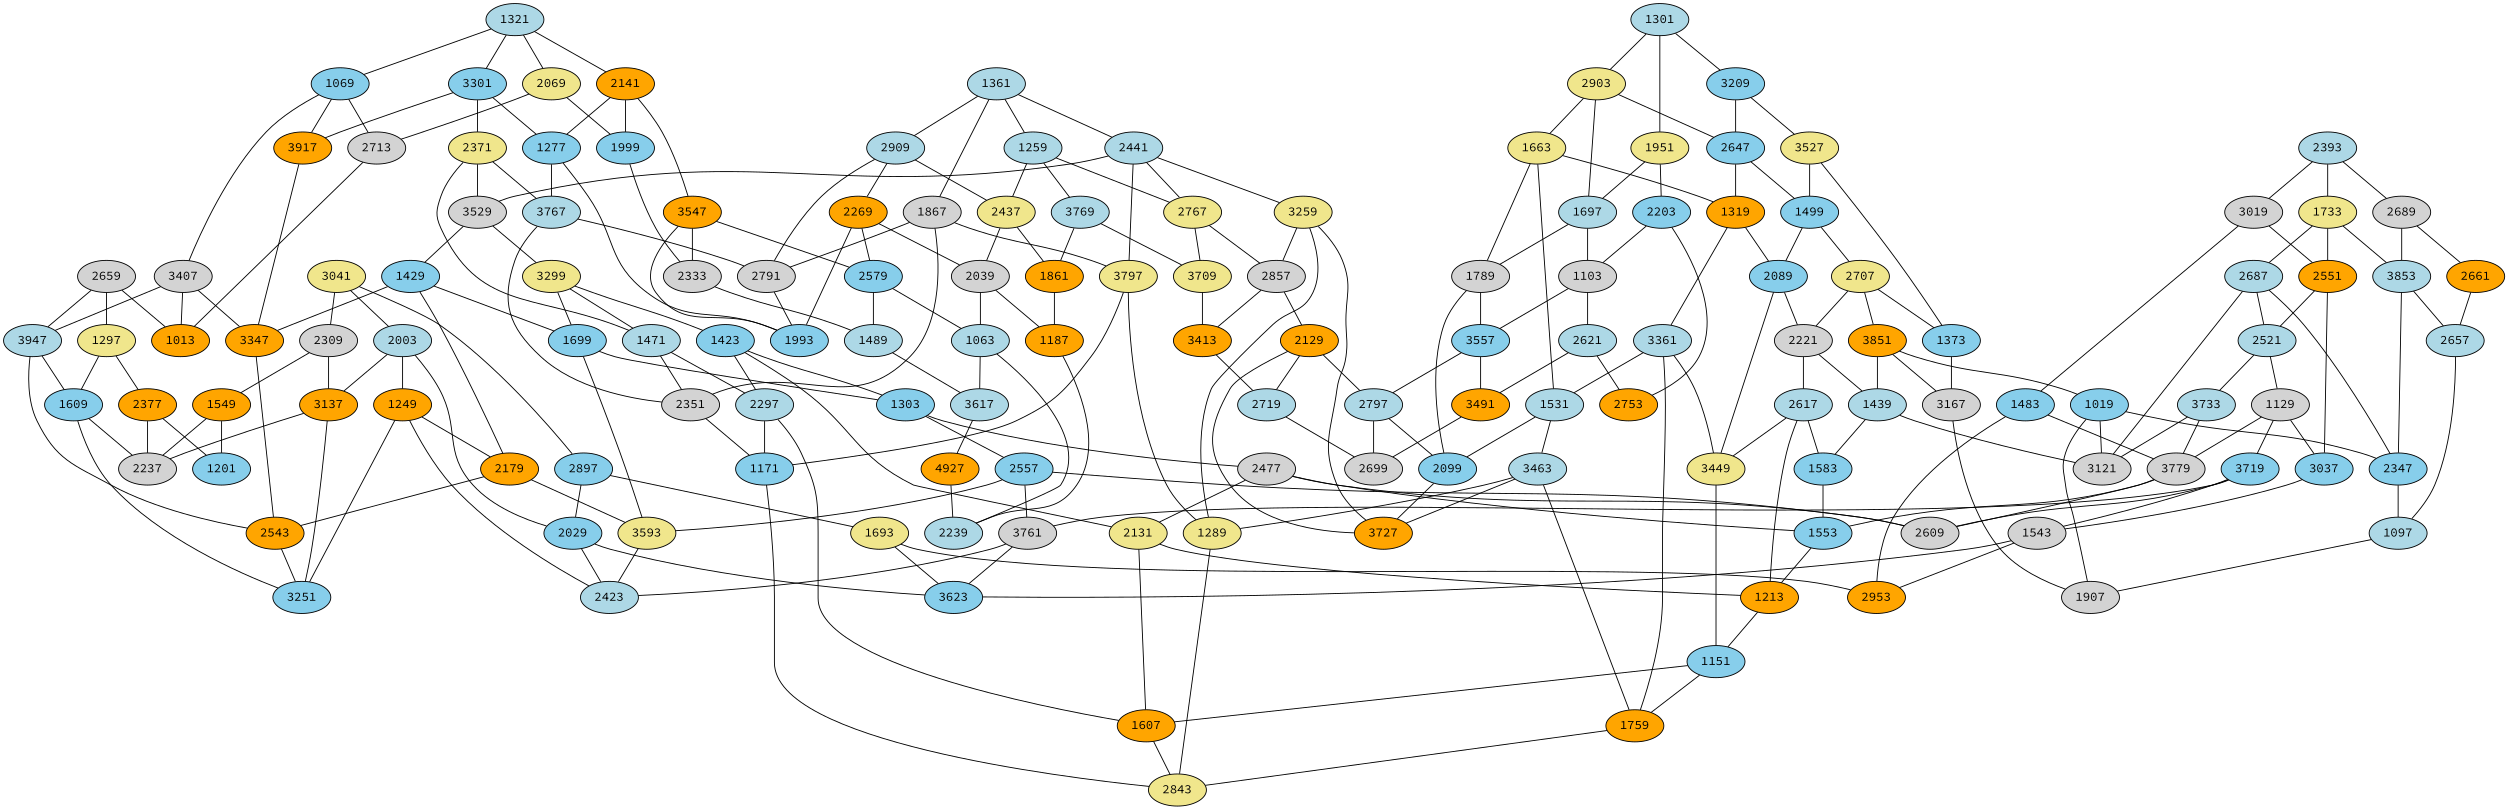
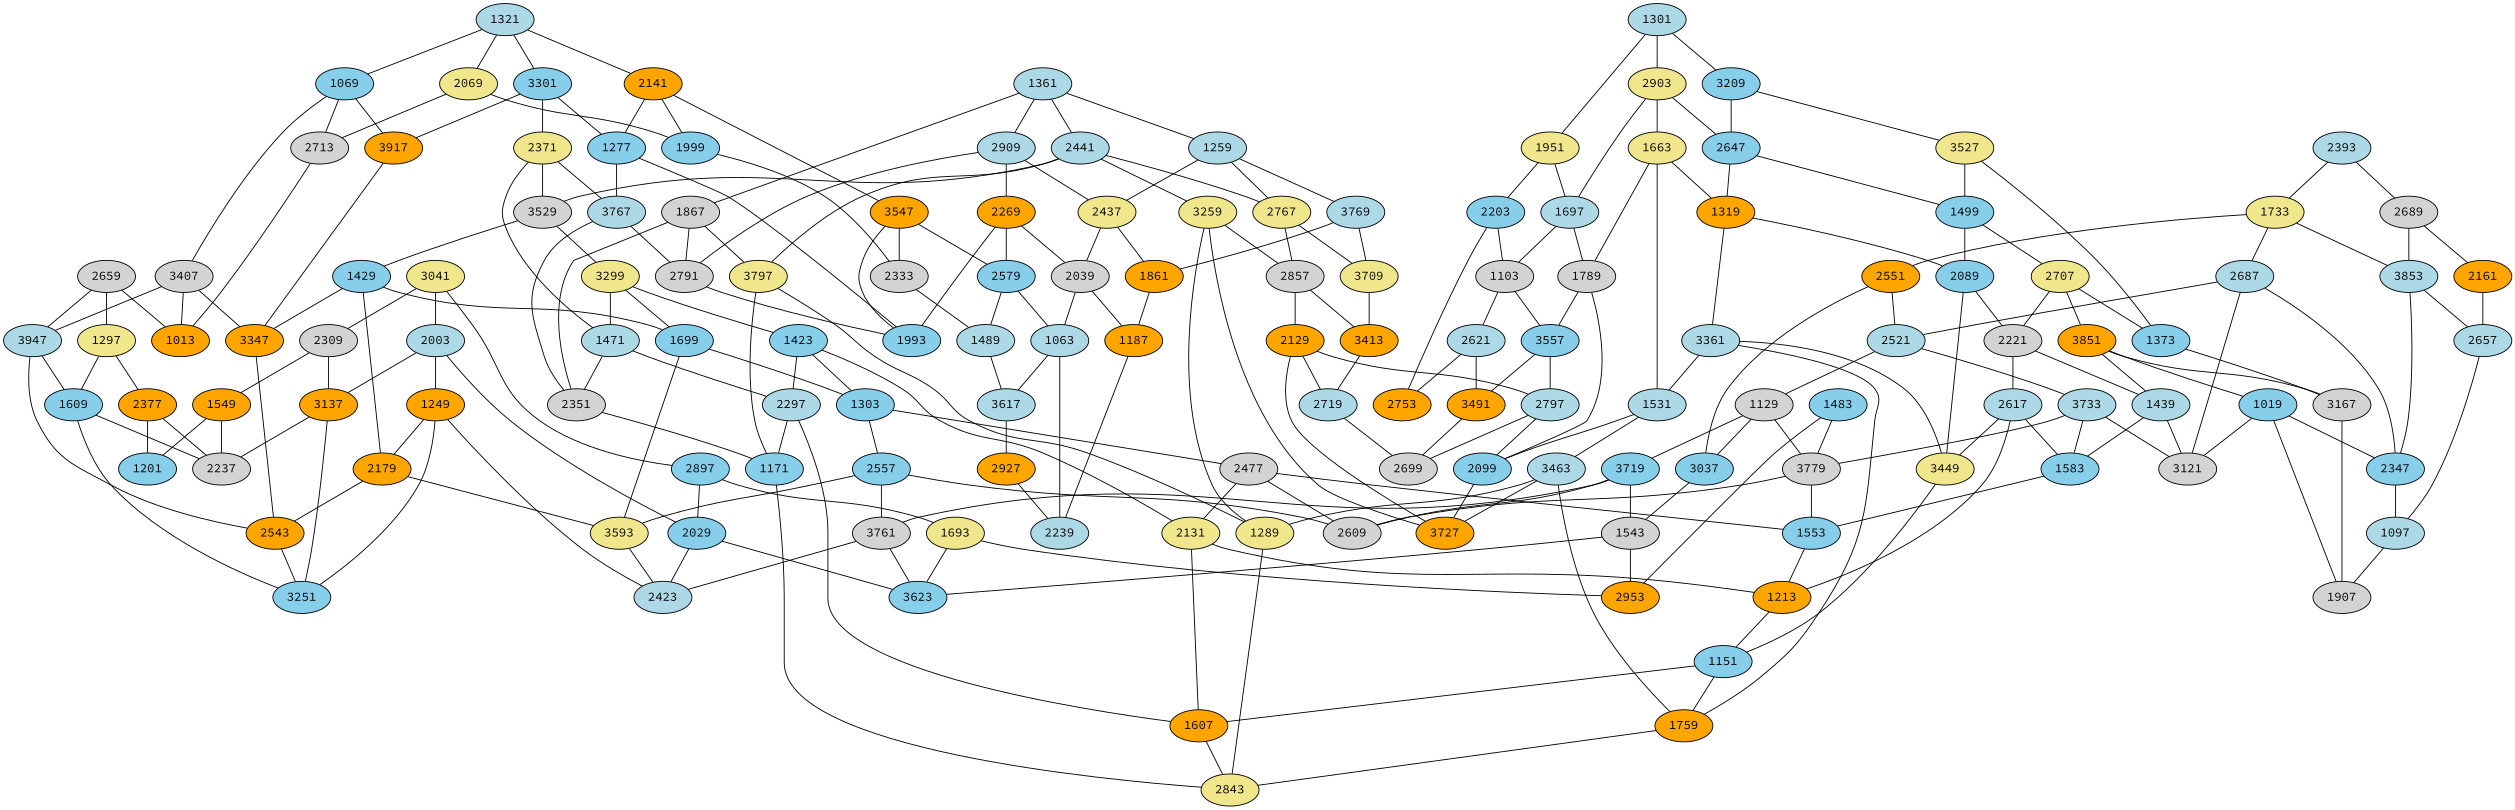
(2254, 212) -> none
(2476, 276) -> (2483, 276)
none -> (2079, 437)
(950, 469) -> (1006, 469)
